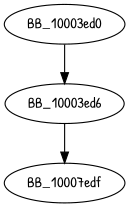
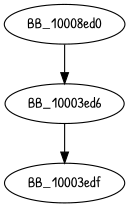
(65, 24) -> (65, 24)
(65, 183) -> (65, 183)
